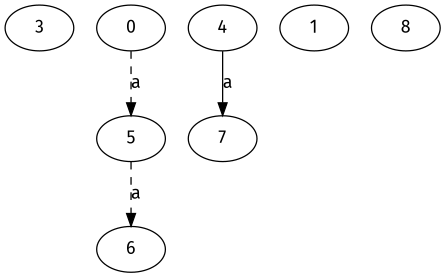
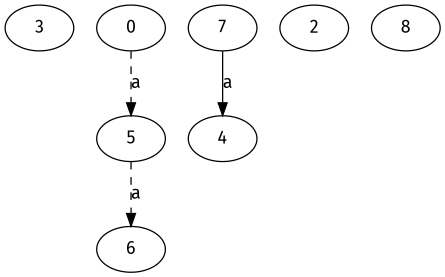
(314, 28) -> (314, 28)
(223, 77) -> (223, 77)
